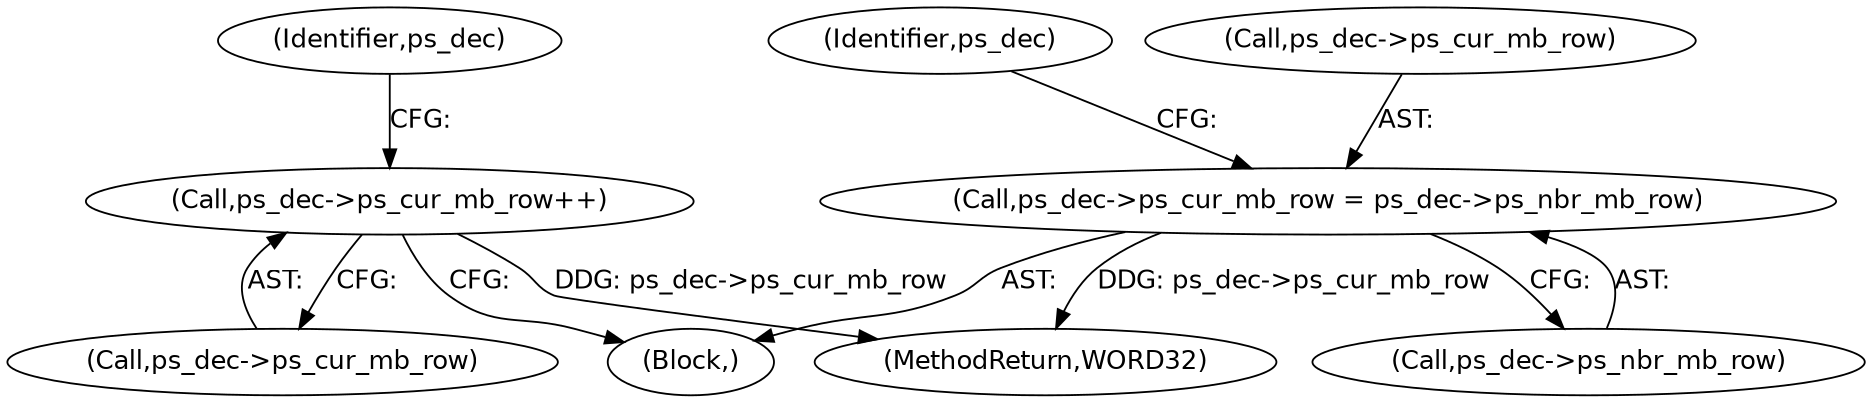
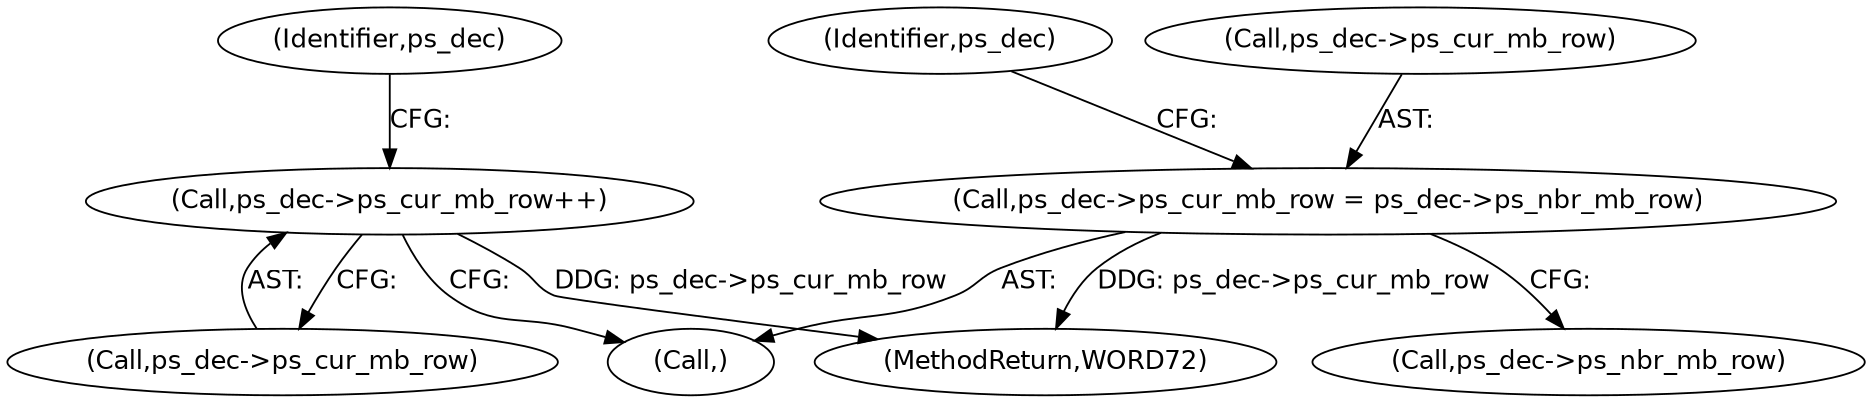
(1606, 266) -> none
(691, 362) -> (691, 362)
(1046, 362) -> (1046, 362)
